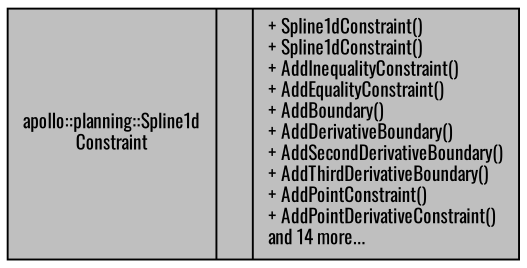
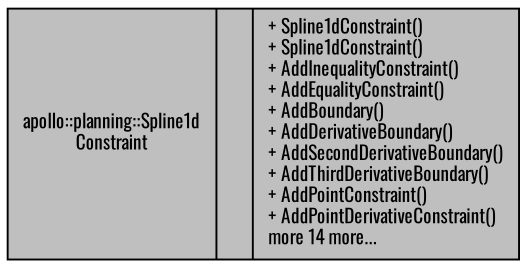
(318, 238) -> (324, 238)
